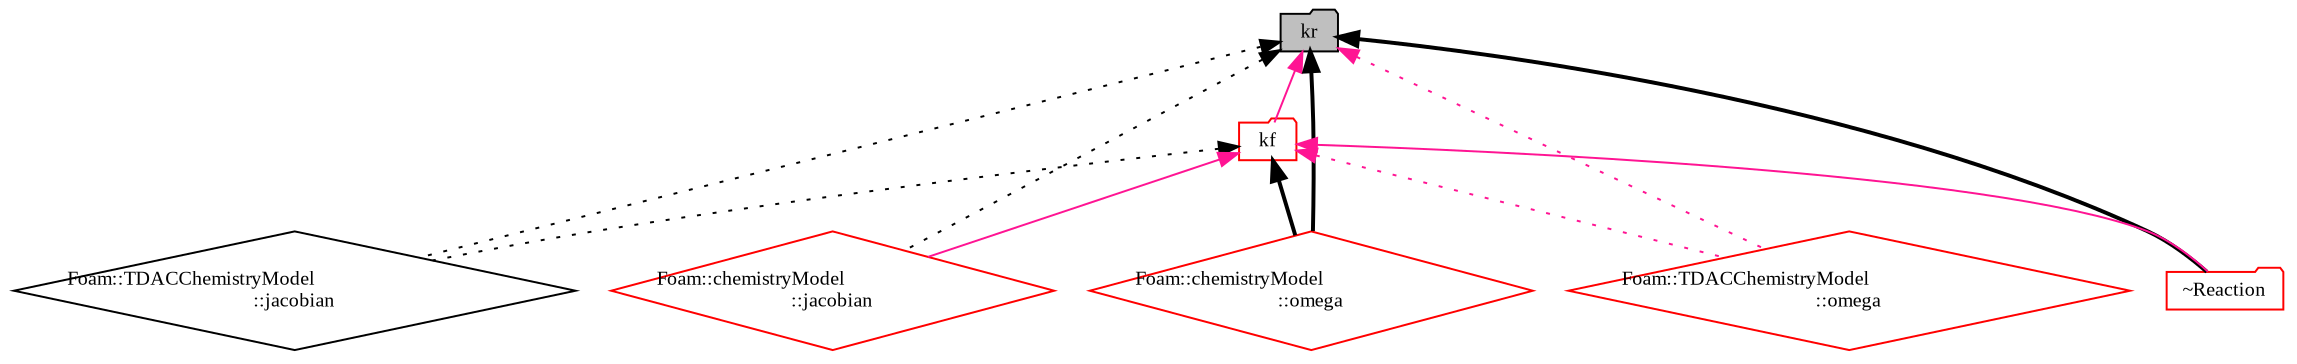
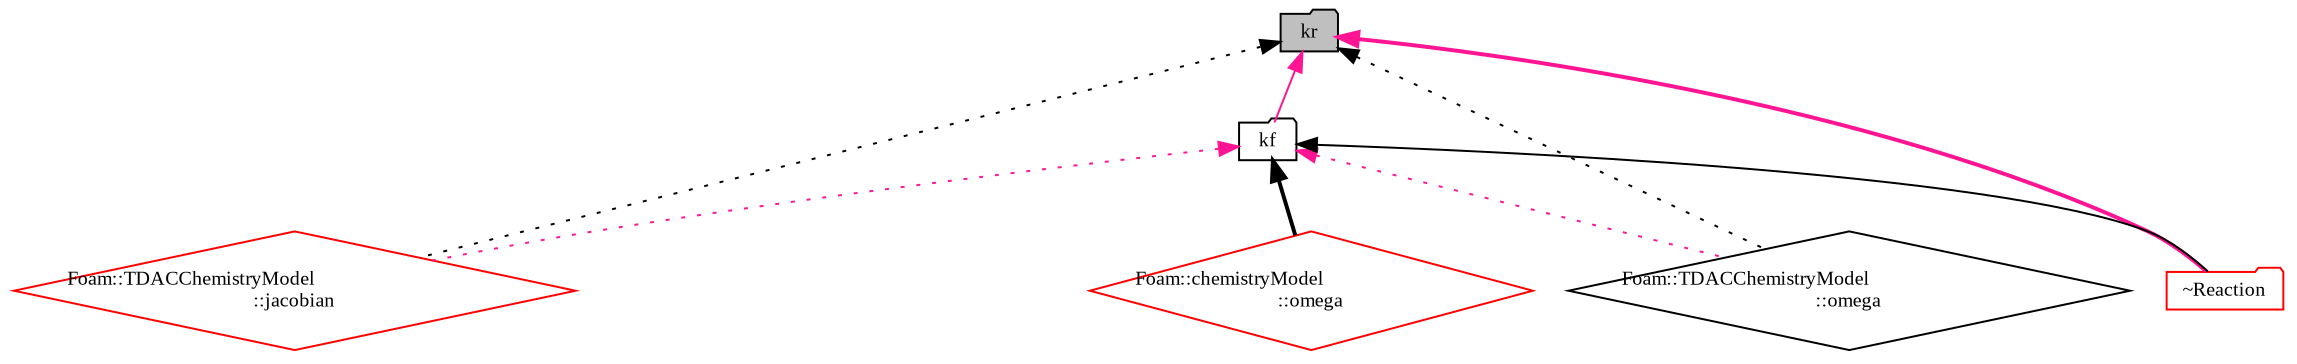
(1795, 114) -> (1795, 114)
(1530, 139) -> (1530, 139)
(1268, 141) -> (1268, 141)
(1314, 167) -> none
(1771, 171) -> (1771, 171)
(825, 197) -> (825, 197)
(295, 291) -> (295, 291)
(833, 291) -> none
(1849, 291) -> (1849, 291)
